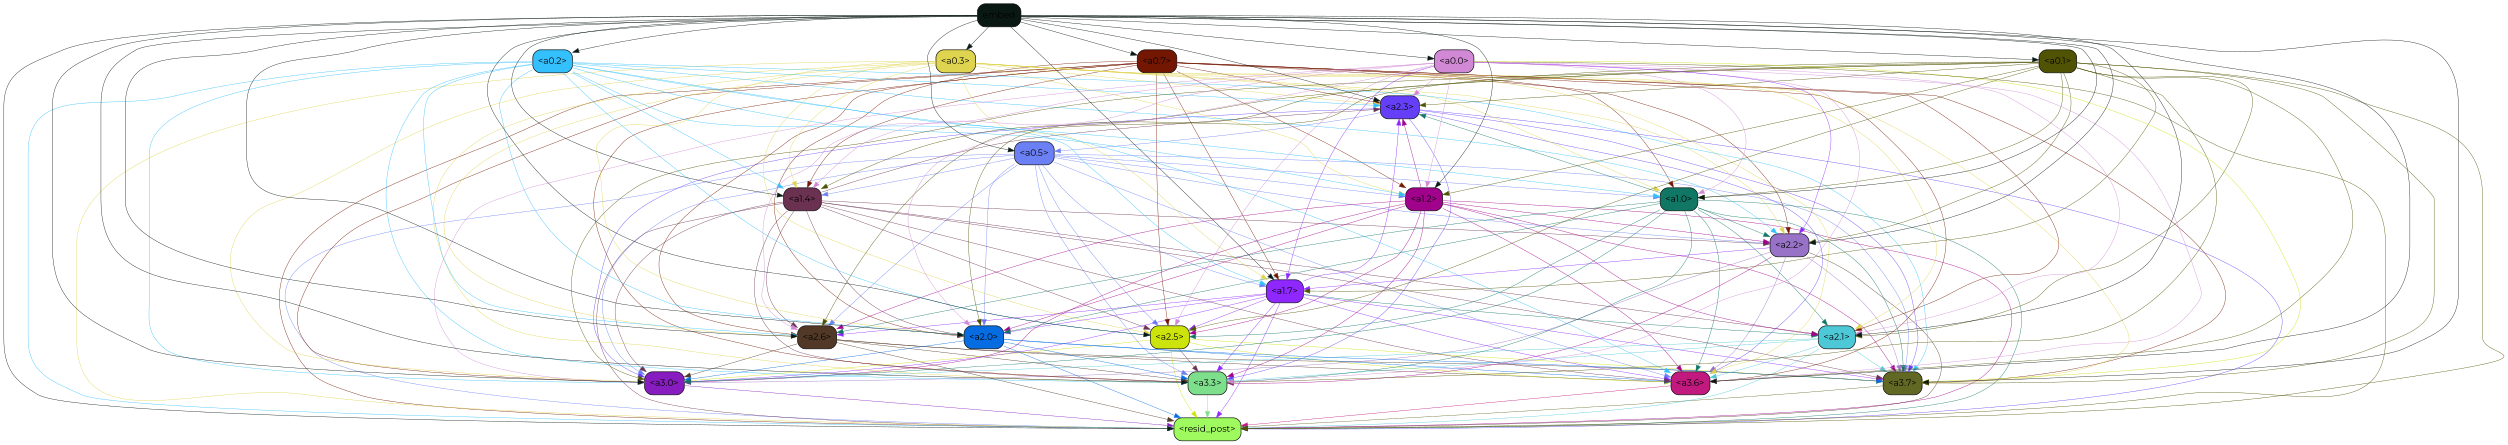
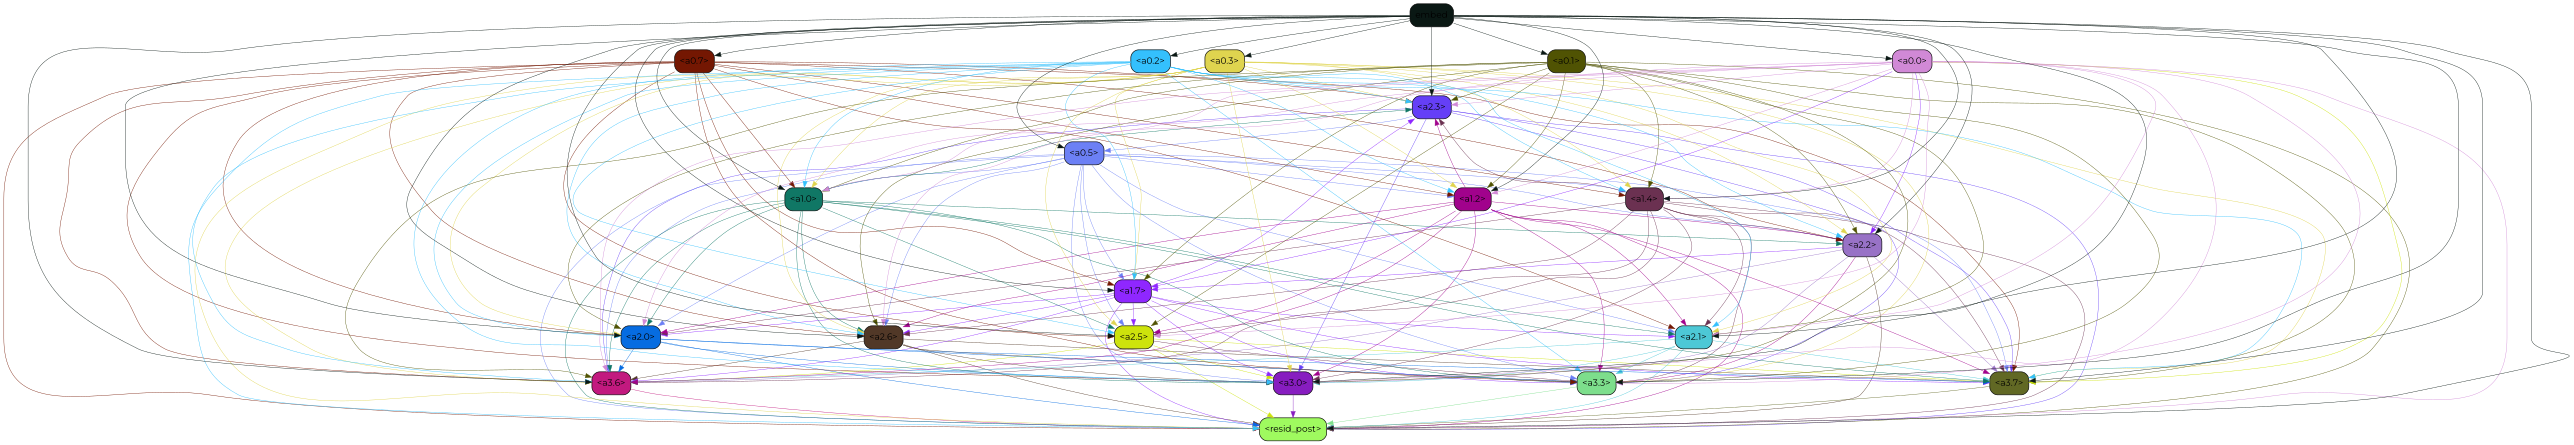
none -> (1565, 146)
none -> (1380, 260)
(1532, 316) -> (1435, 326)
(2386, 338) -> (2311, 393)
